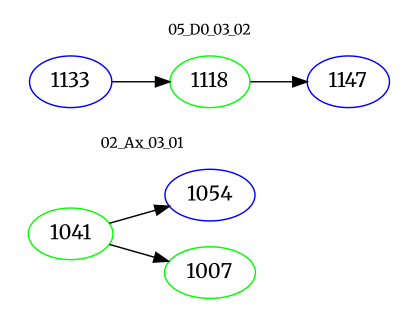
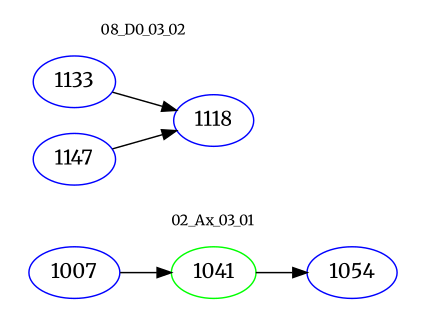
(209, 31) -> (144, 31)
(210, 82) -> (214, 121)
(271, 82) -> (137, 142)
(132, 251) -> (139, 273)
(210, 273) -> (74, 273)
